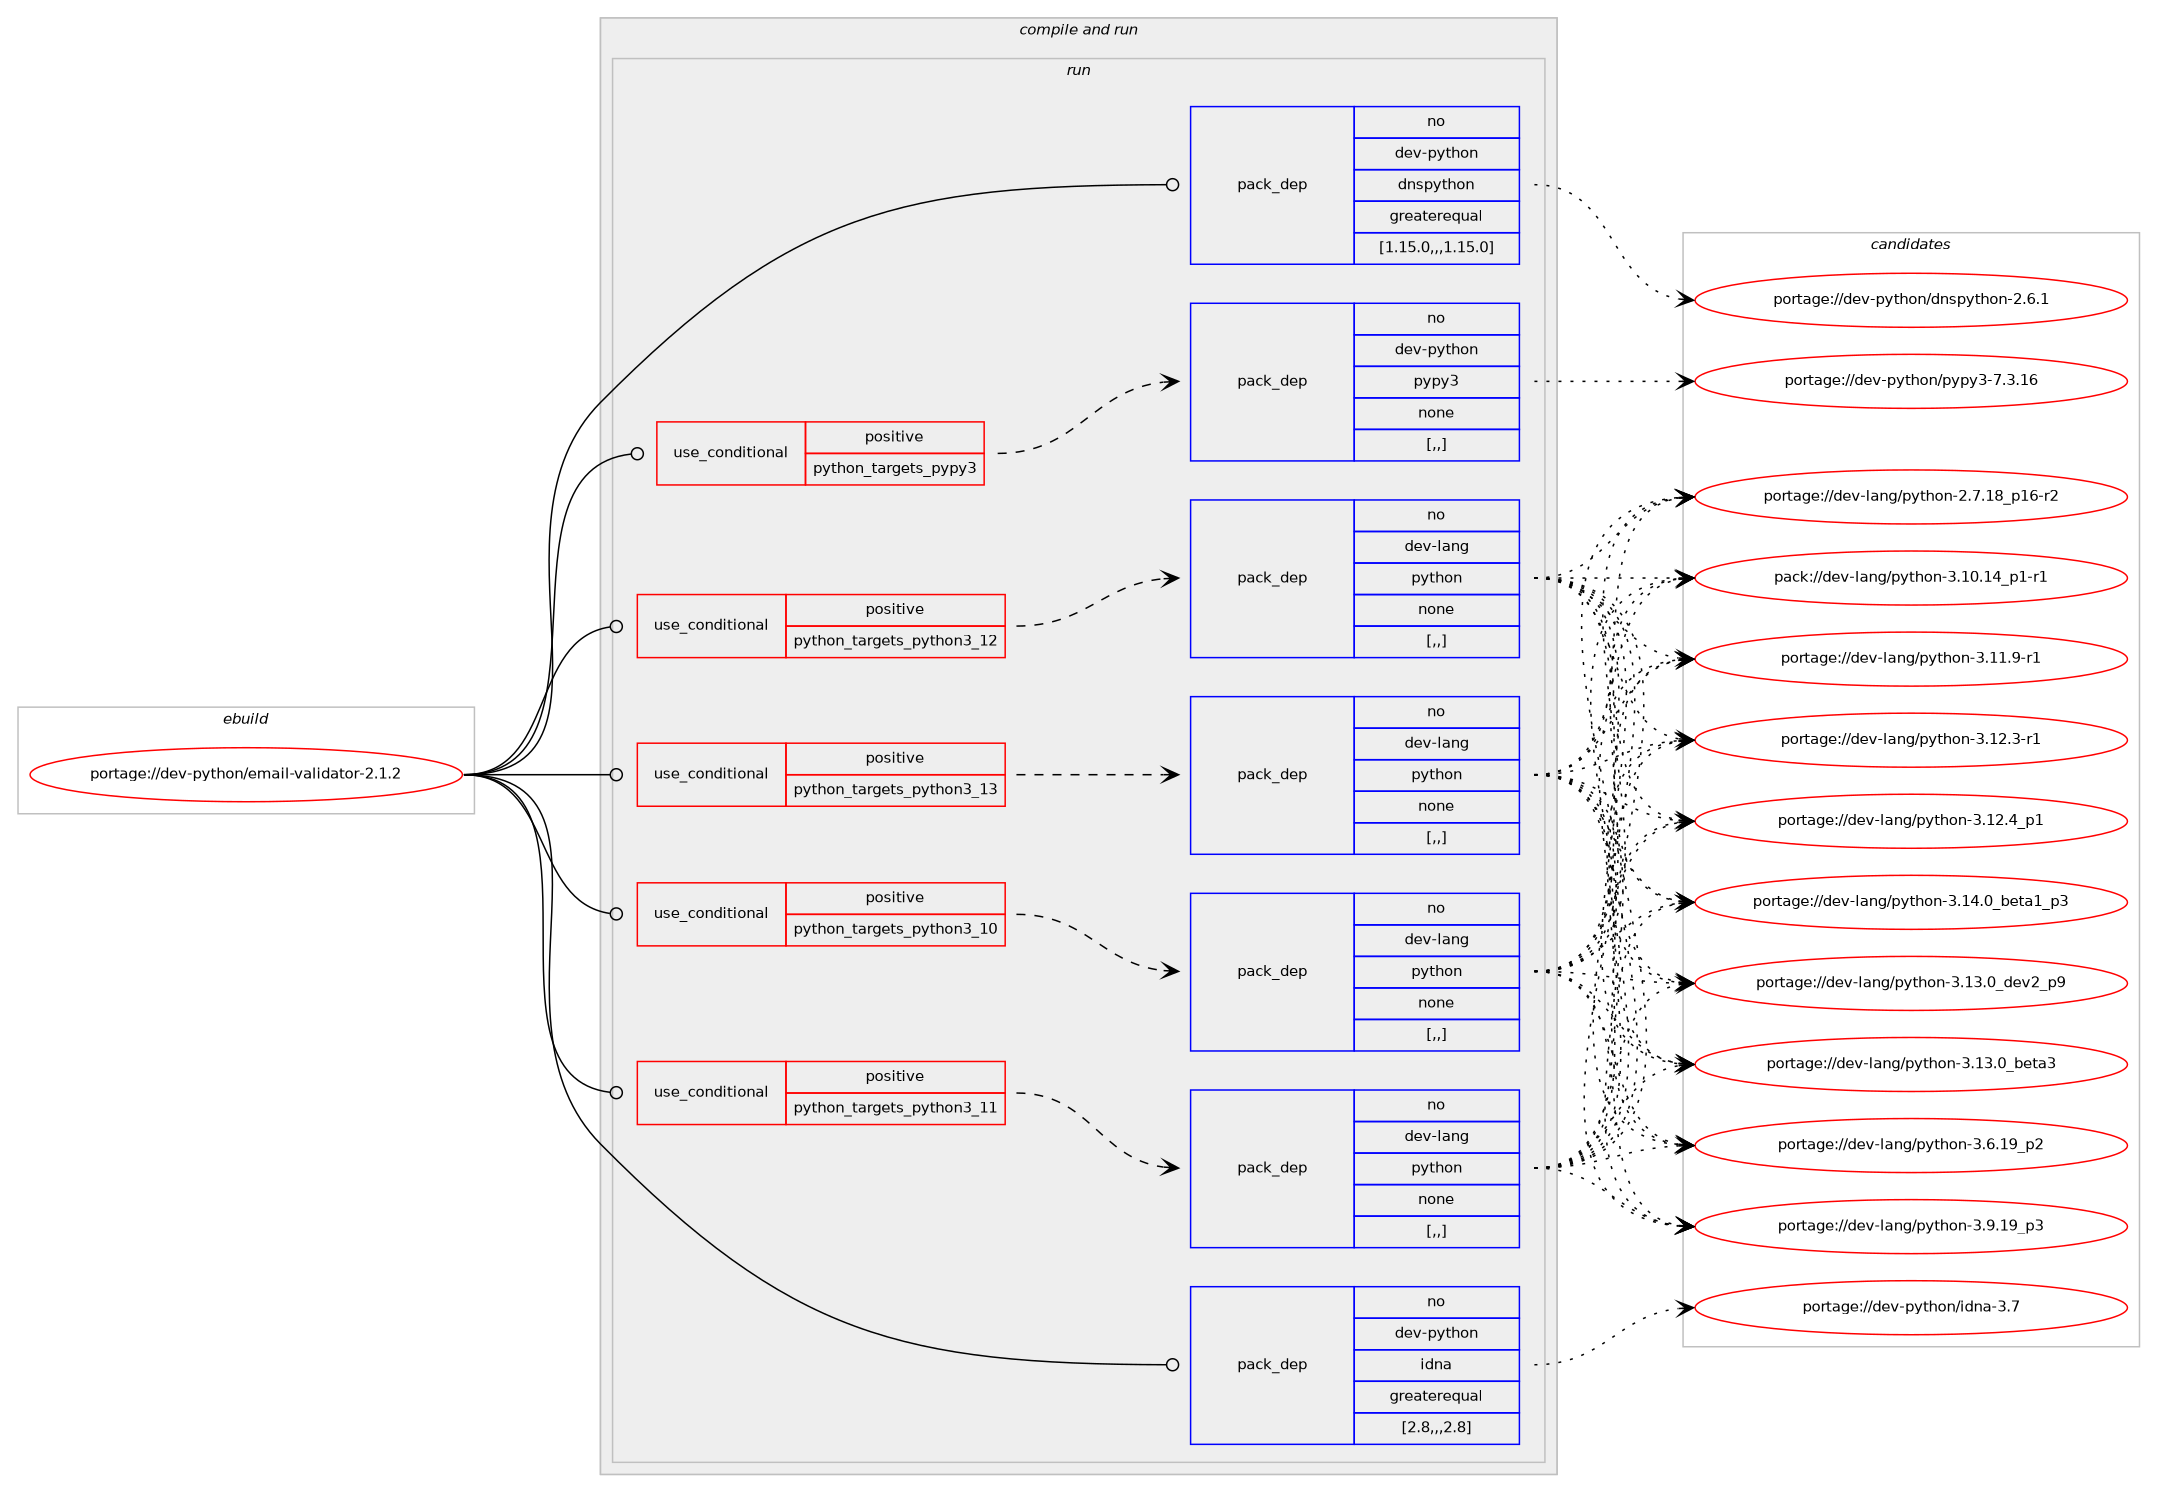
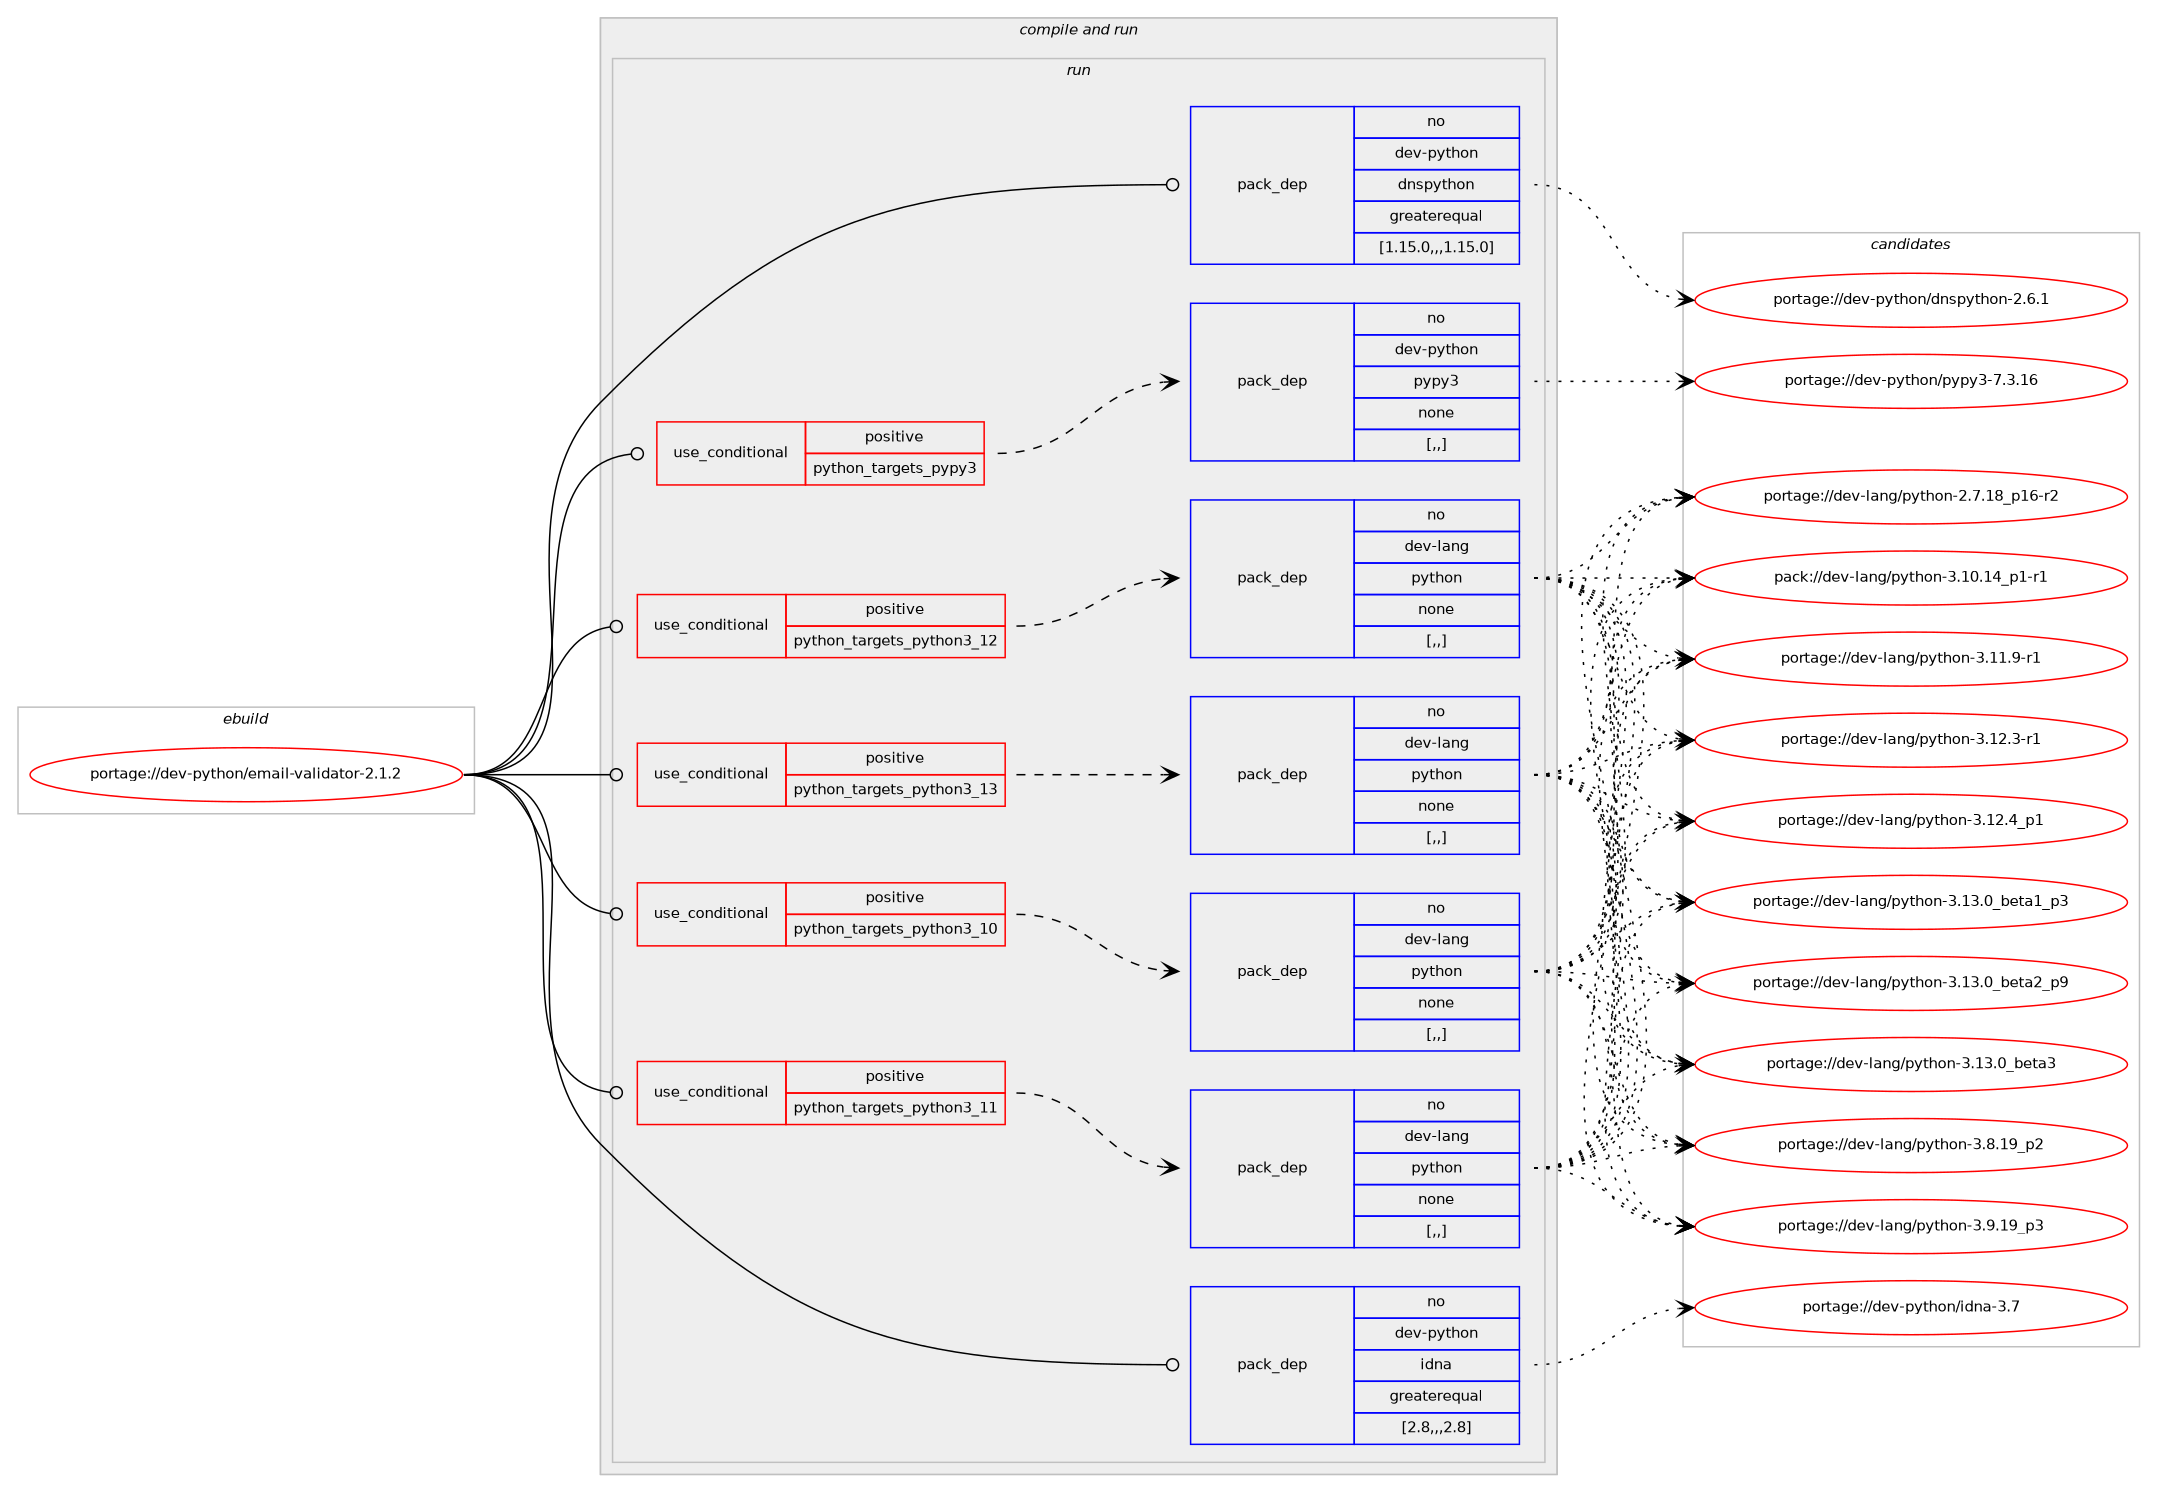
(1911, 902) -> (1911, 902)
(1911, 983) -> (1911, 983)
(1911, 1146) -> (1911, 1146)
